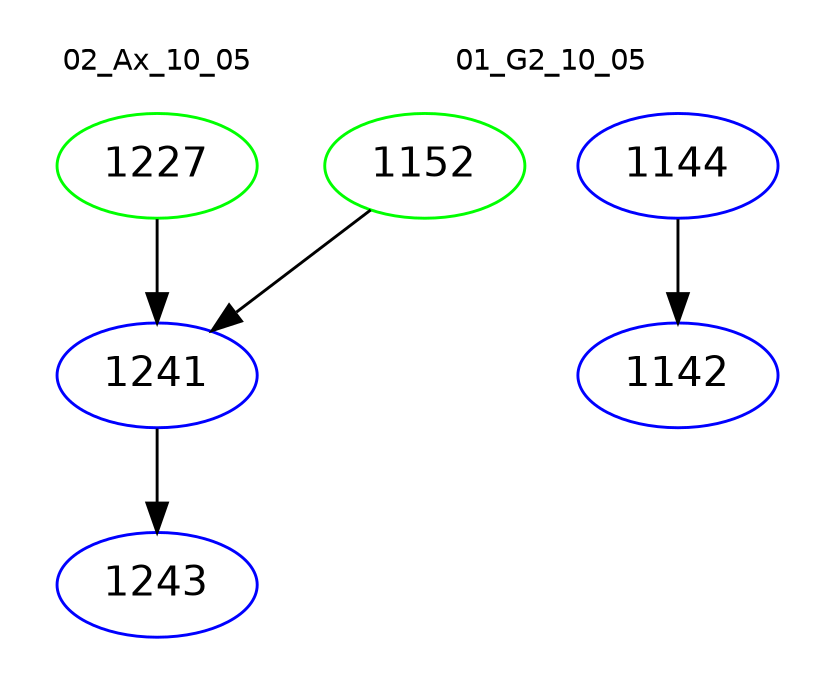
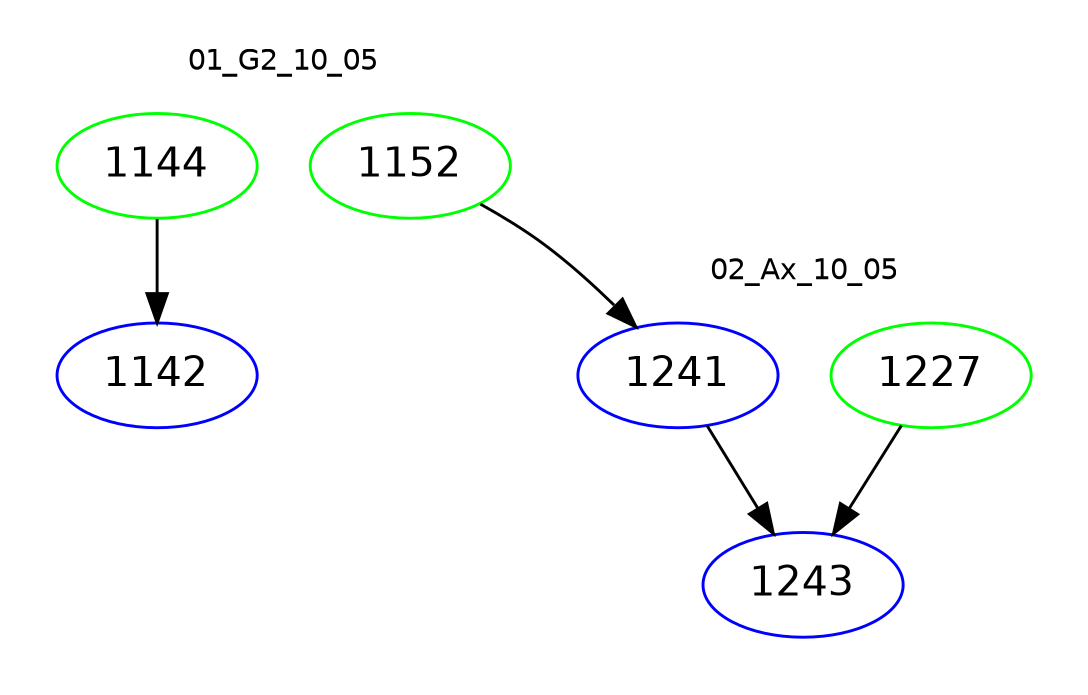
(678, 166) -> (157, 166)
(157, 256) -> (875, 467)
